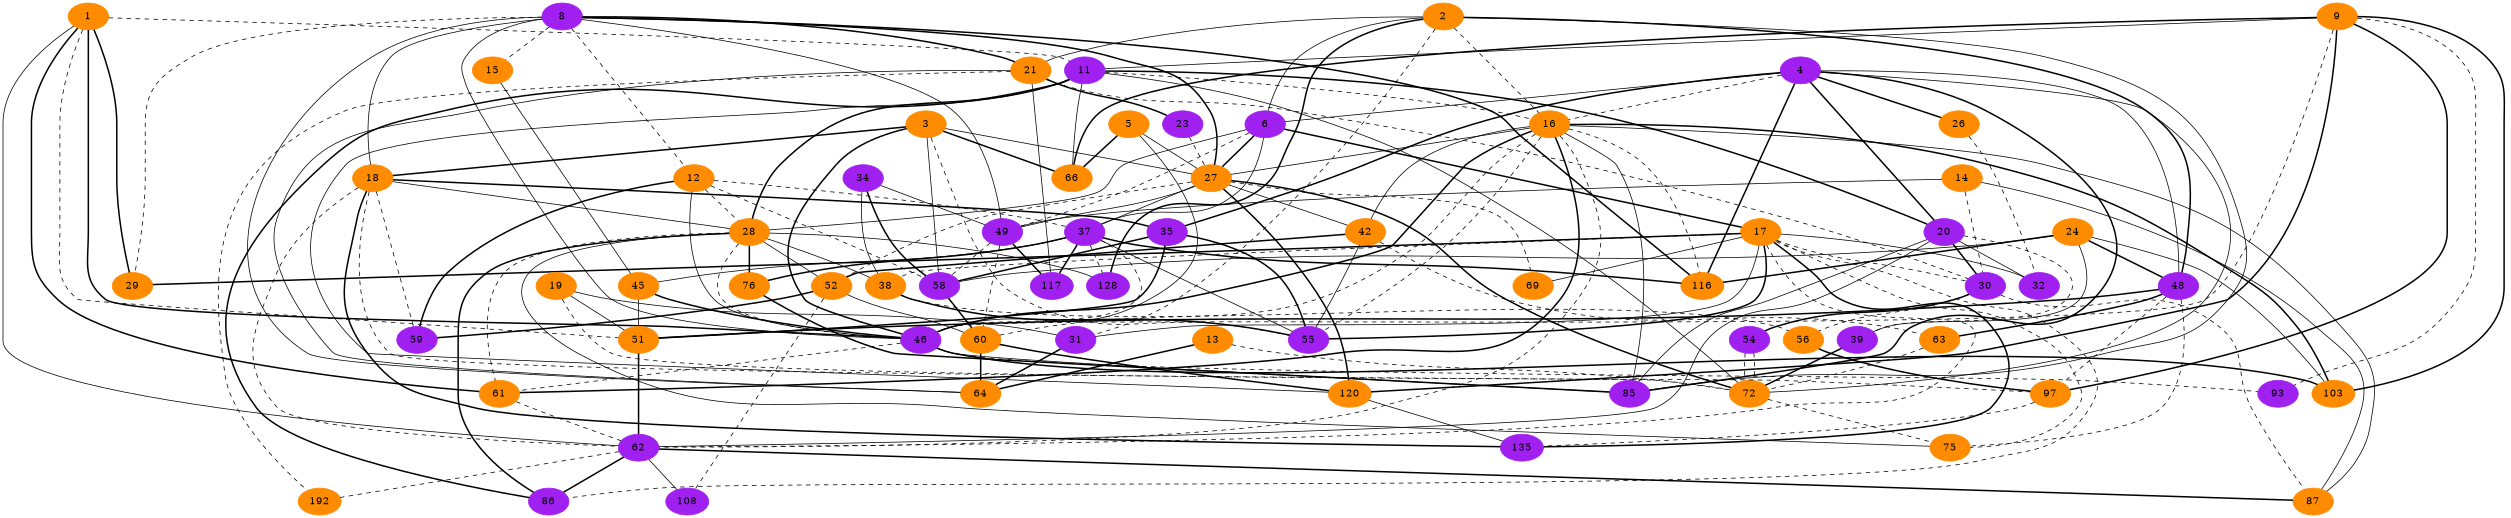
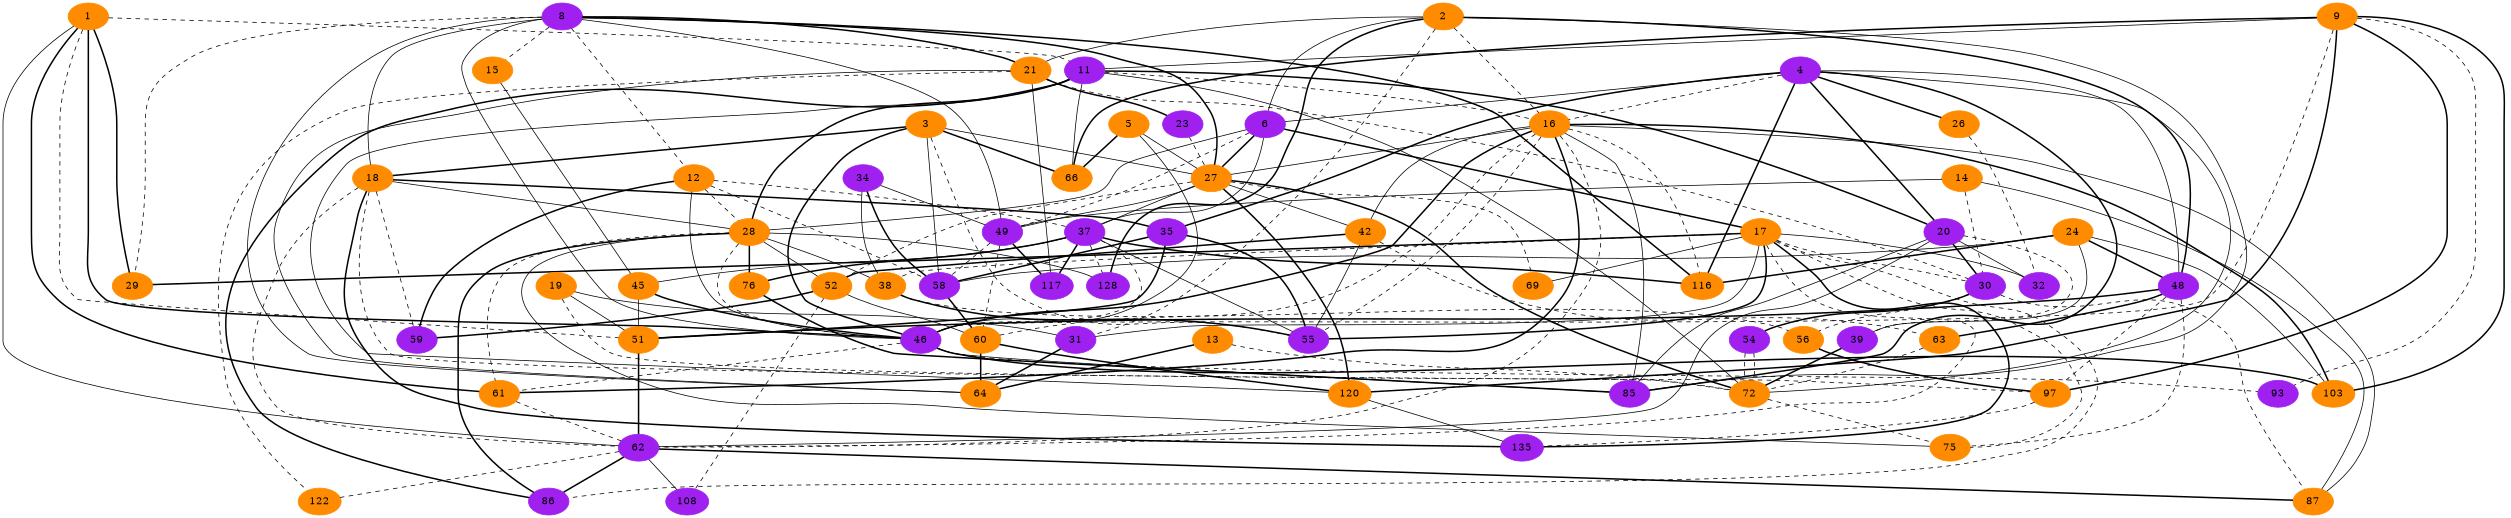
(320, 502) -> (320, 502)
